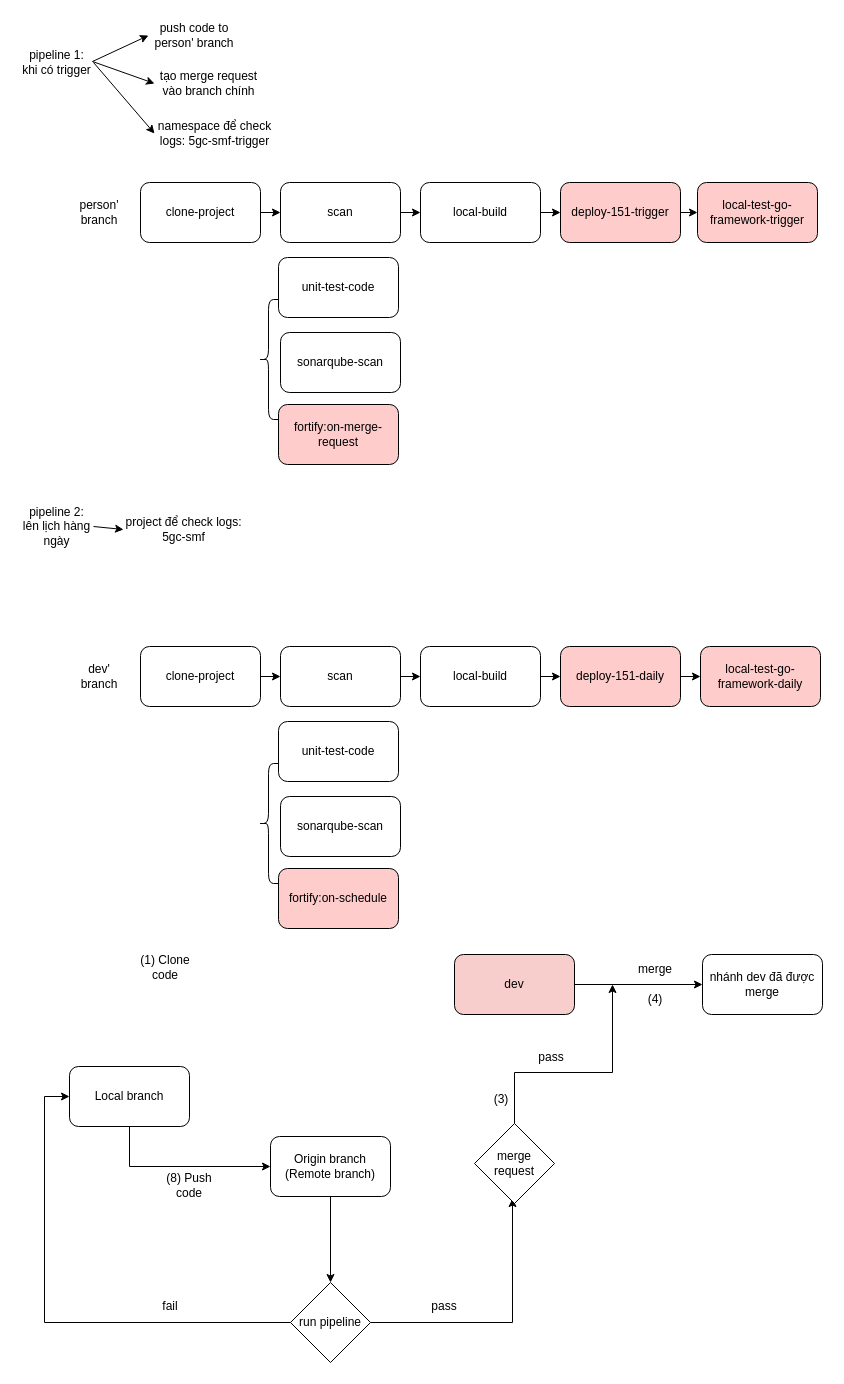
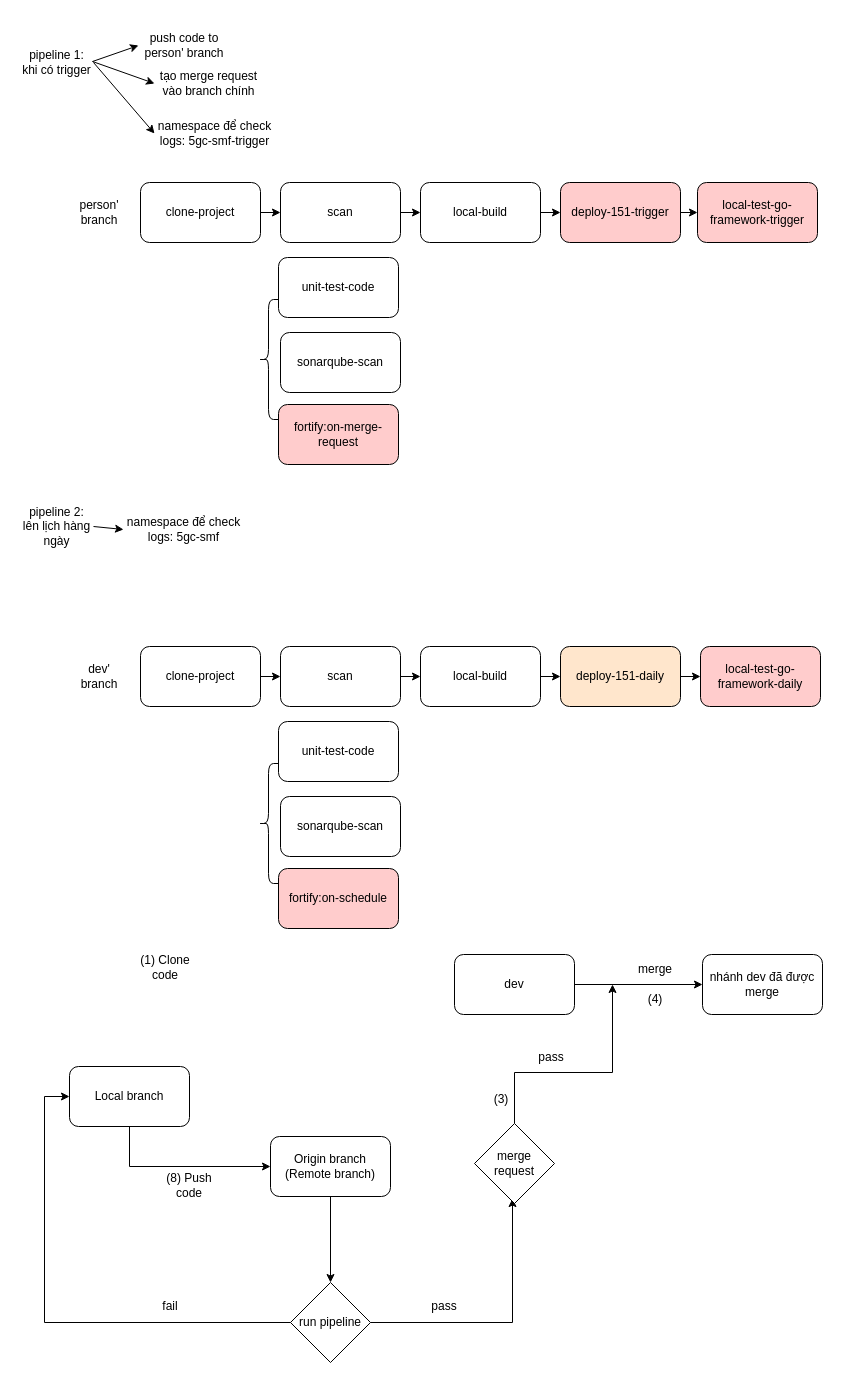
(195, 36) -> (185, 46)
(184, 530) -> (184, 530)
(621, 677) -> (621, 677)
(515, 985) -> (515, 985)
